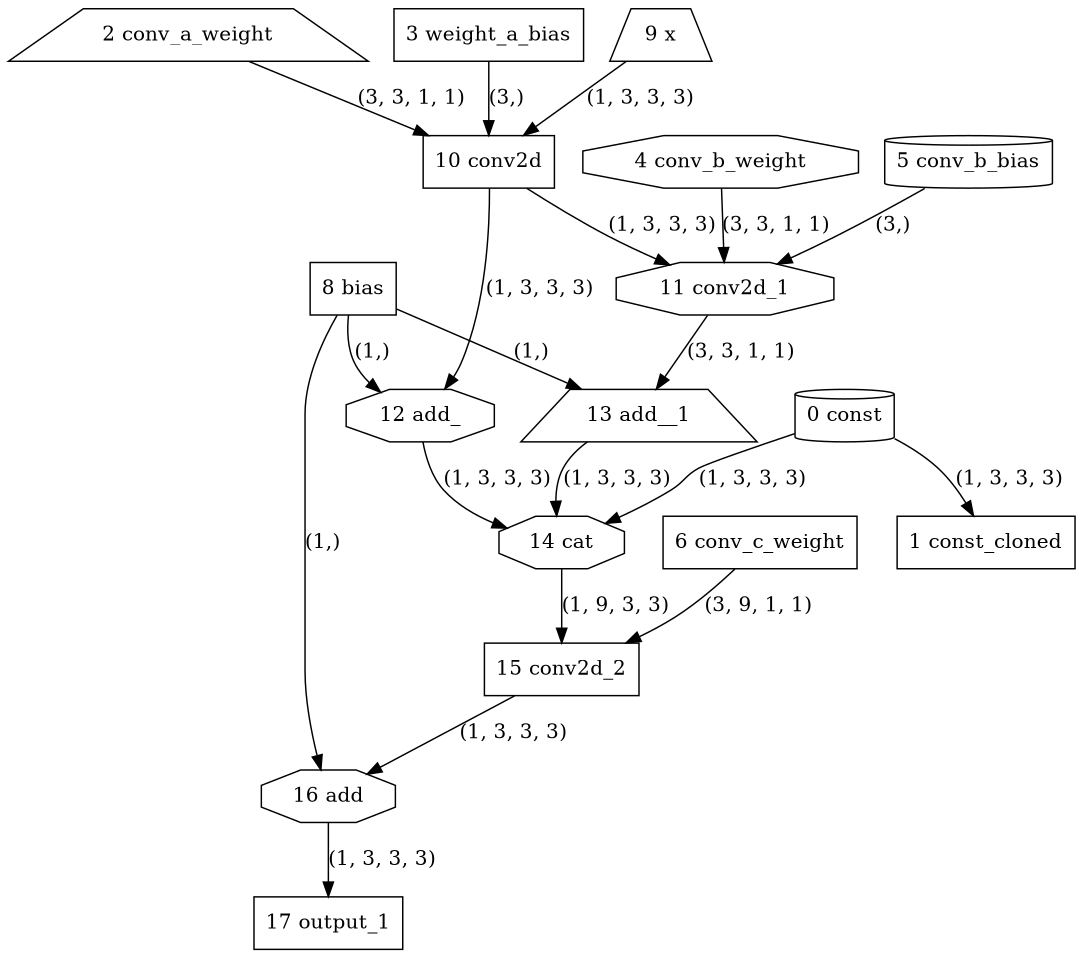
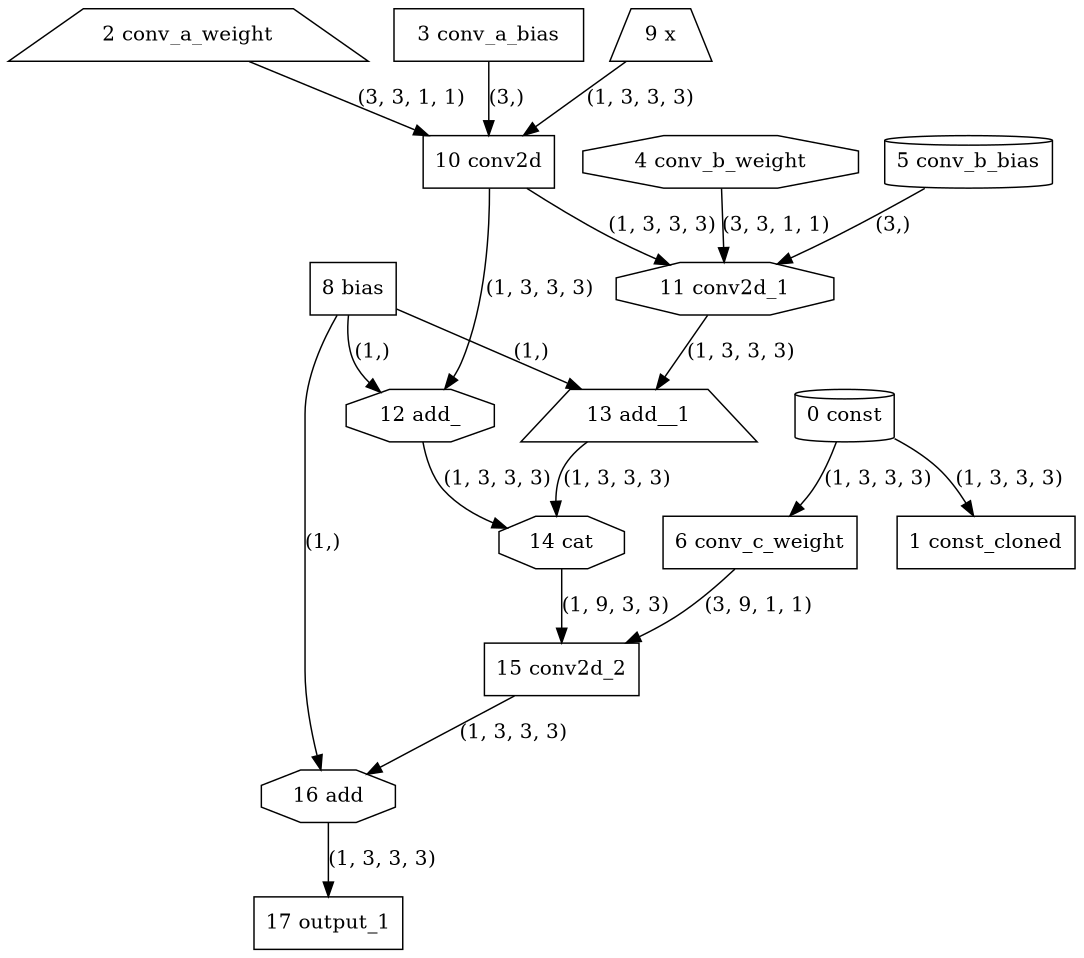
(489, 35) -> (489, 35)
(741, 352) -> (741, 352)
(702, 467) -> (821, 475)
